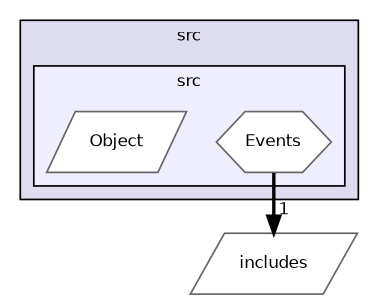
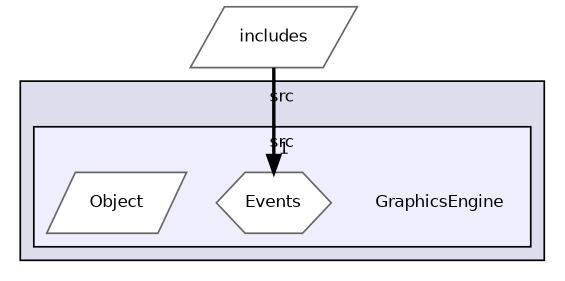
(274, 195) -> (274, 112)
none -> (439, 203)
